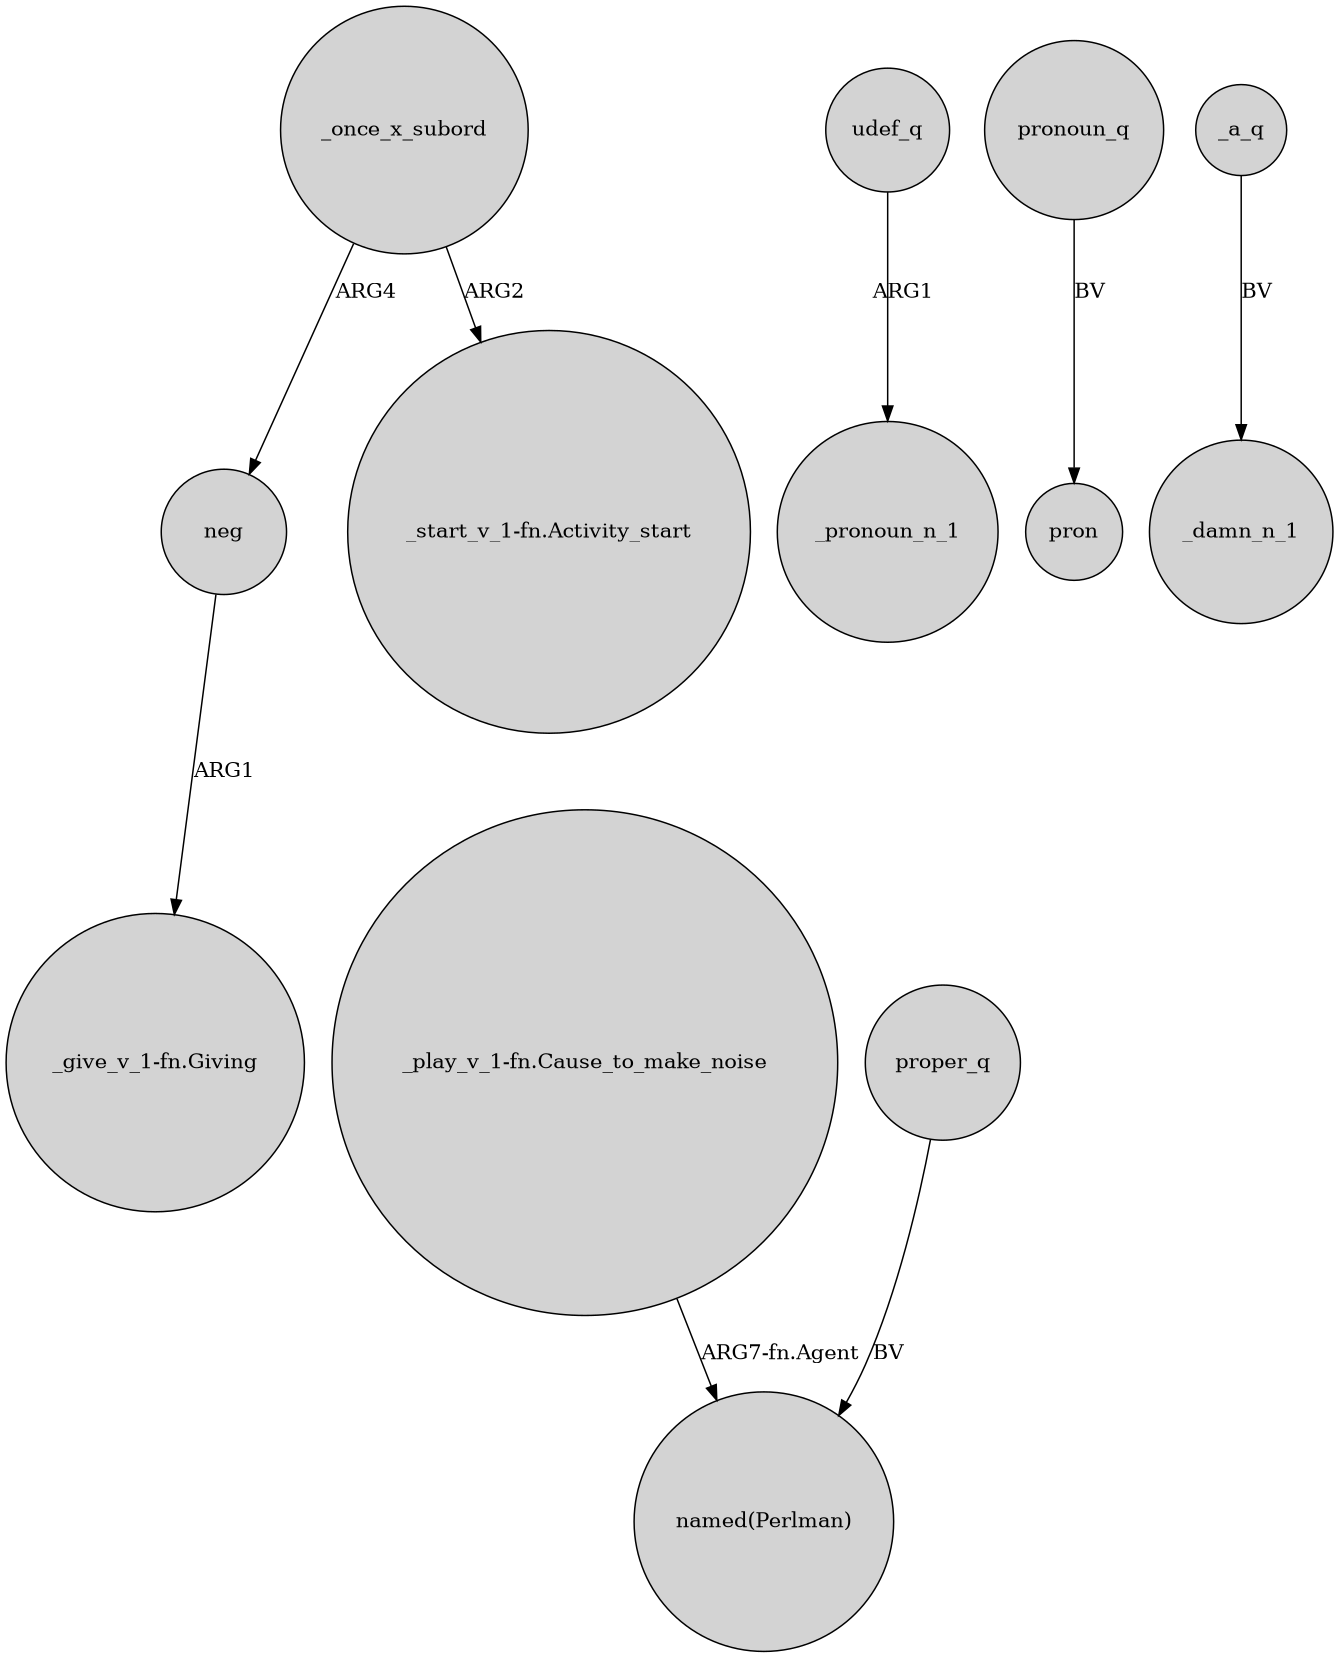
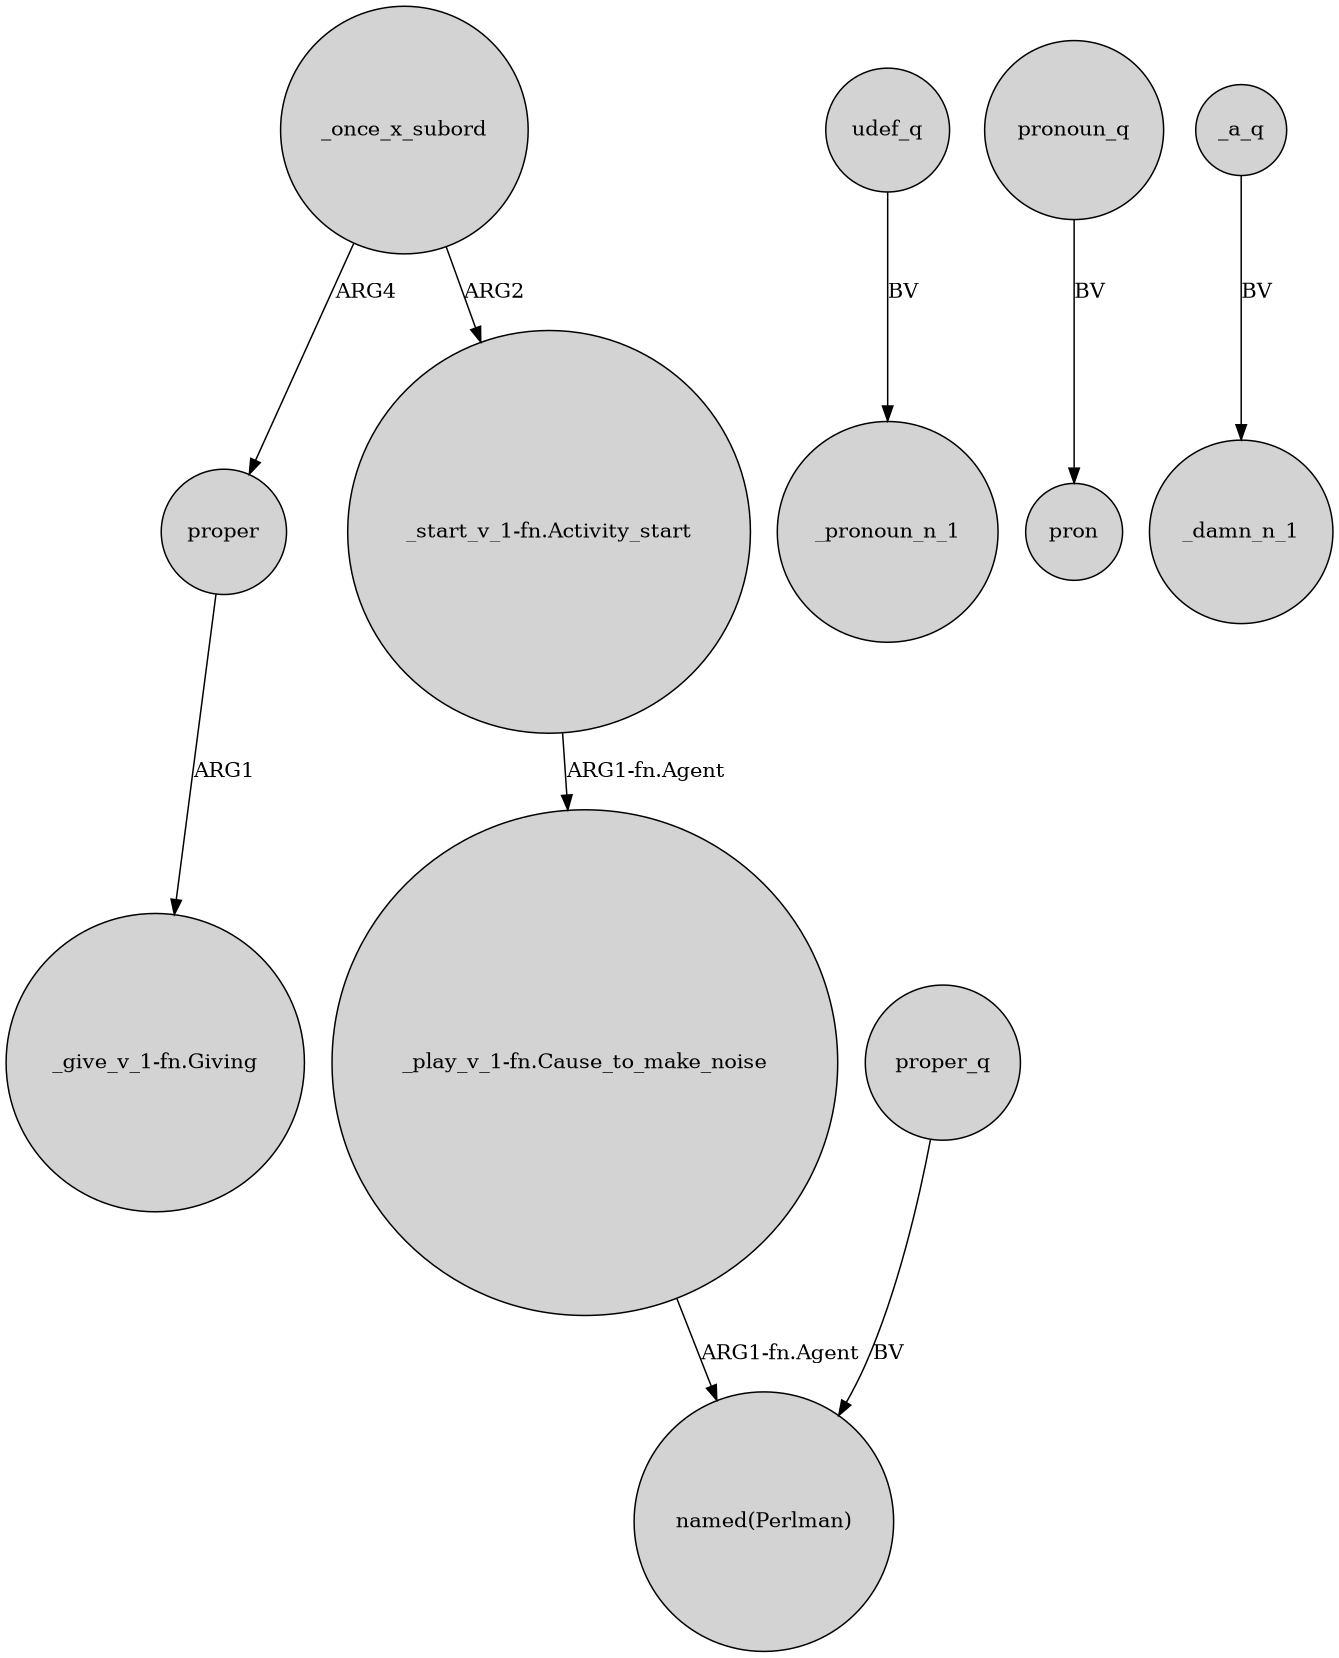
(903, 292) -> (903, 292)
(224, 532) -> (224, 532)
none -> (565, 764)
(780, 1354) -> (780, 1354)
